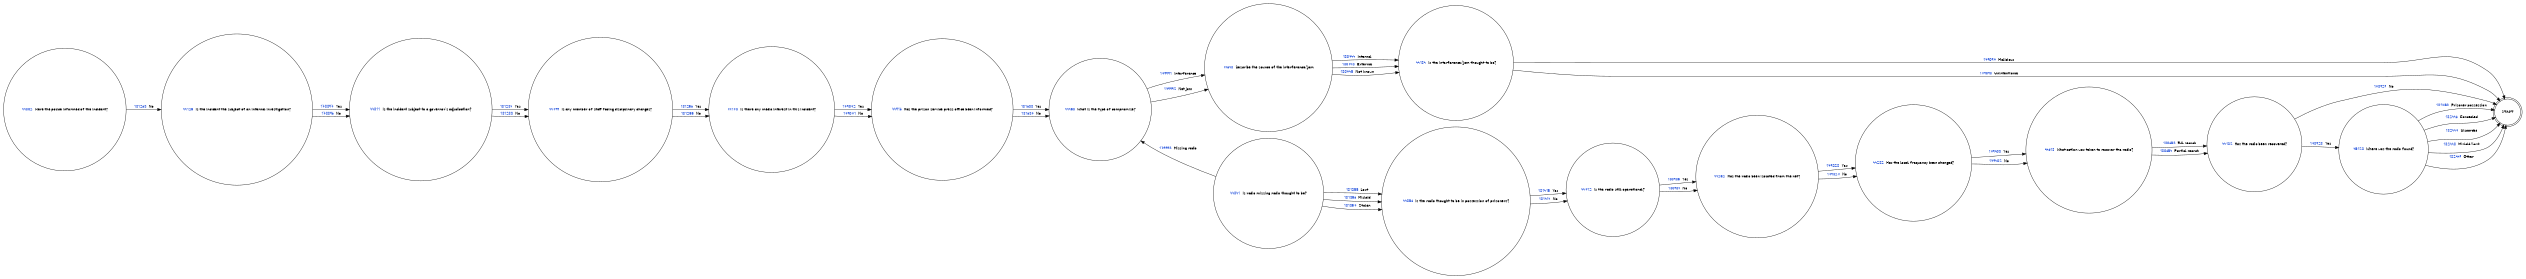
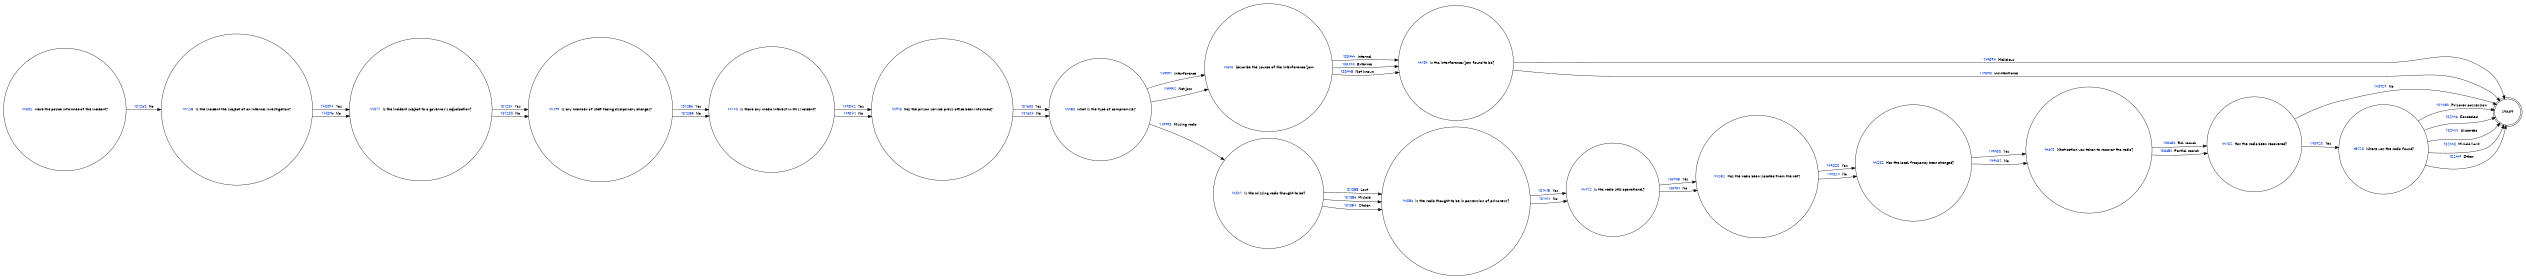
(1462, 62) -> (1462, 62)
(1179, 162) -> (1186, 139)
(1275, 193) -> (1275, 193)
